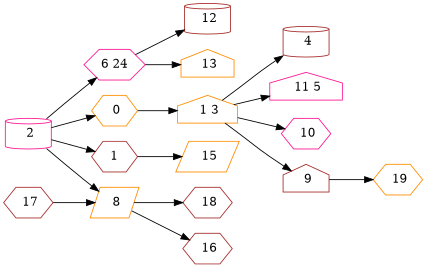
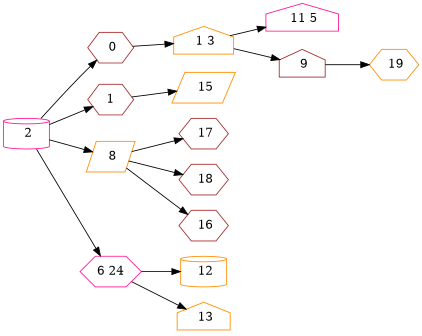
(208, 19) -> (204, 272)
(306, 42) -> none
(115, 111) -> (111, 48)
(306, 134) -> none
(70, 203) -> (153, 146)
